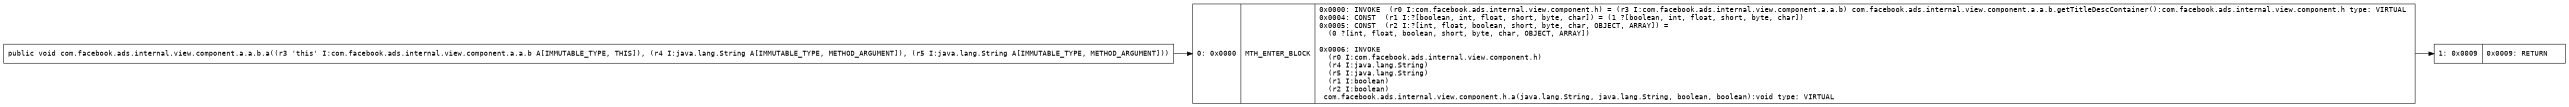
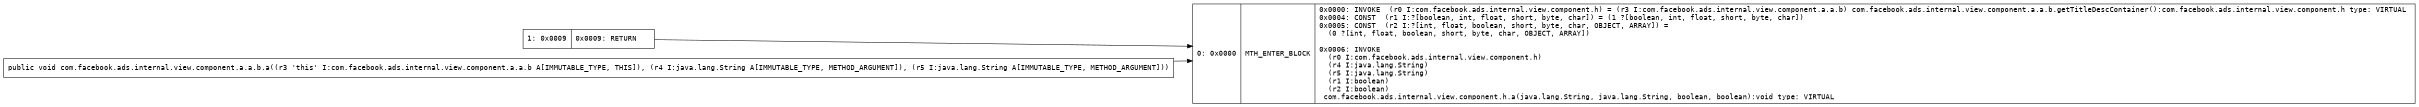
(2422, 54) -> (921, 43)
